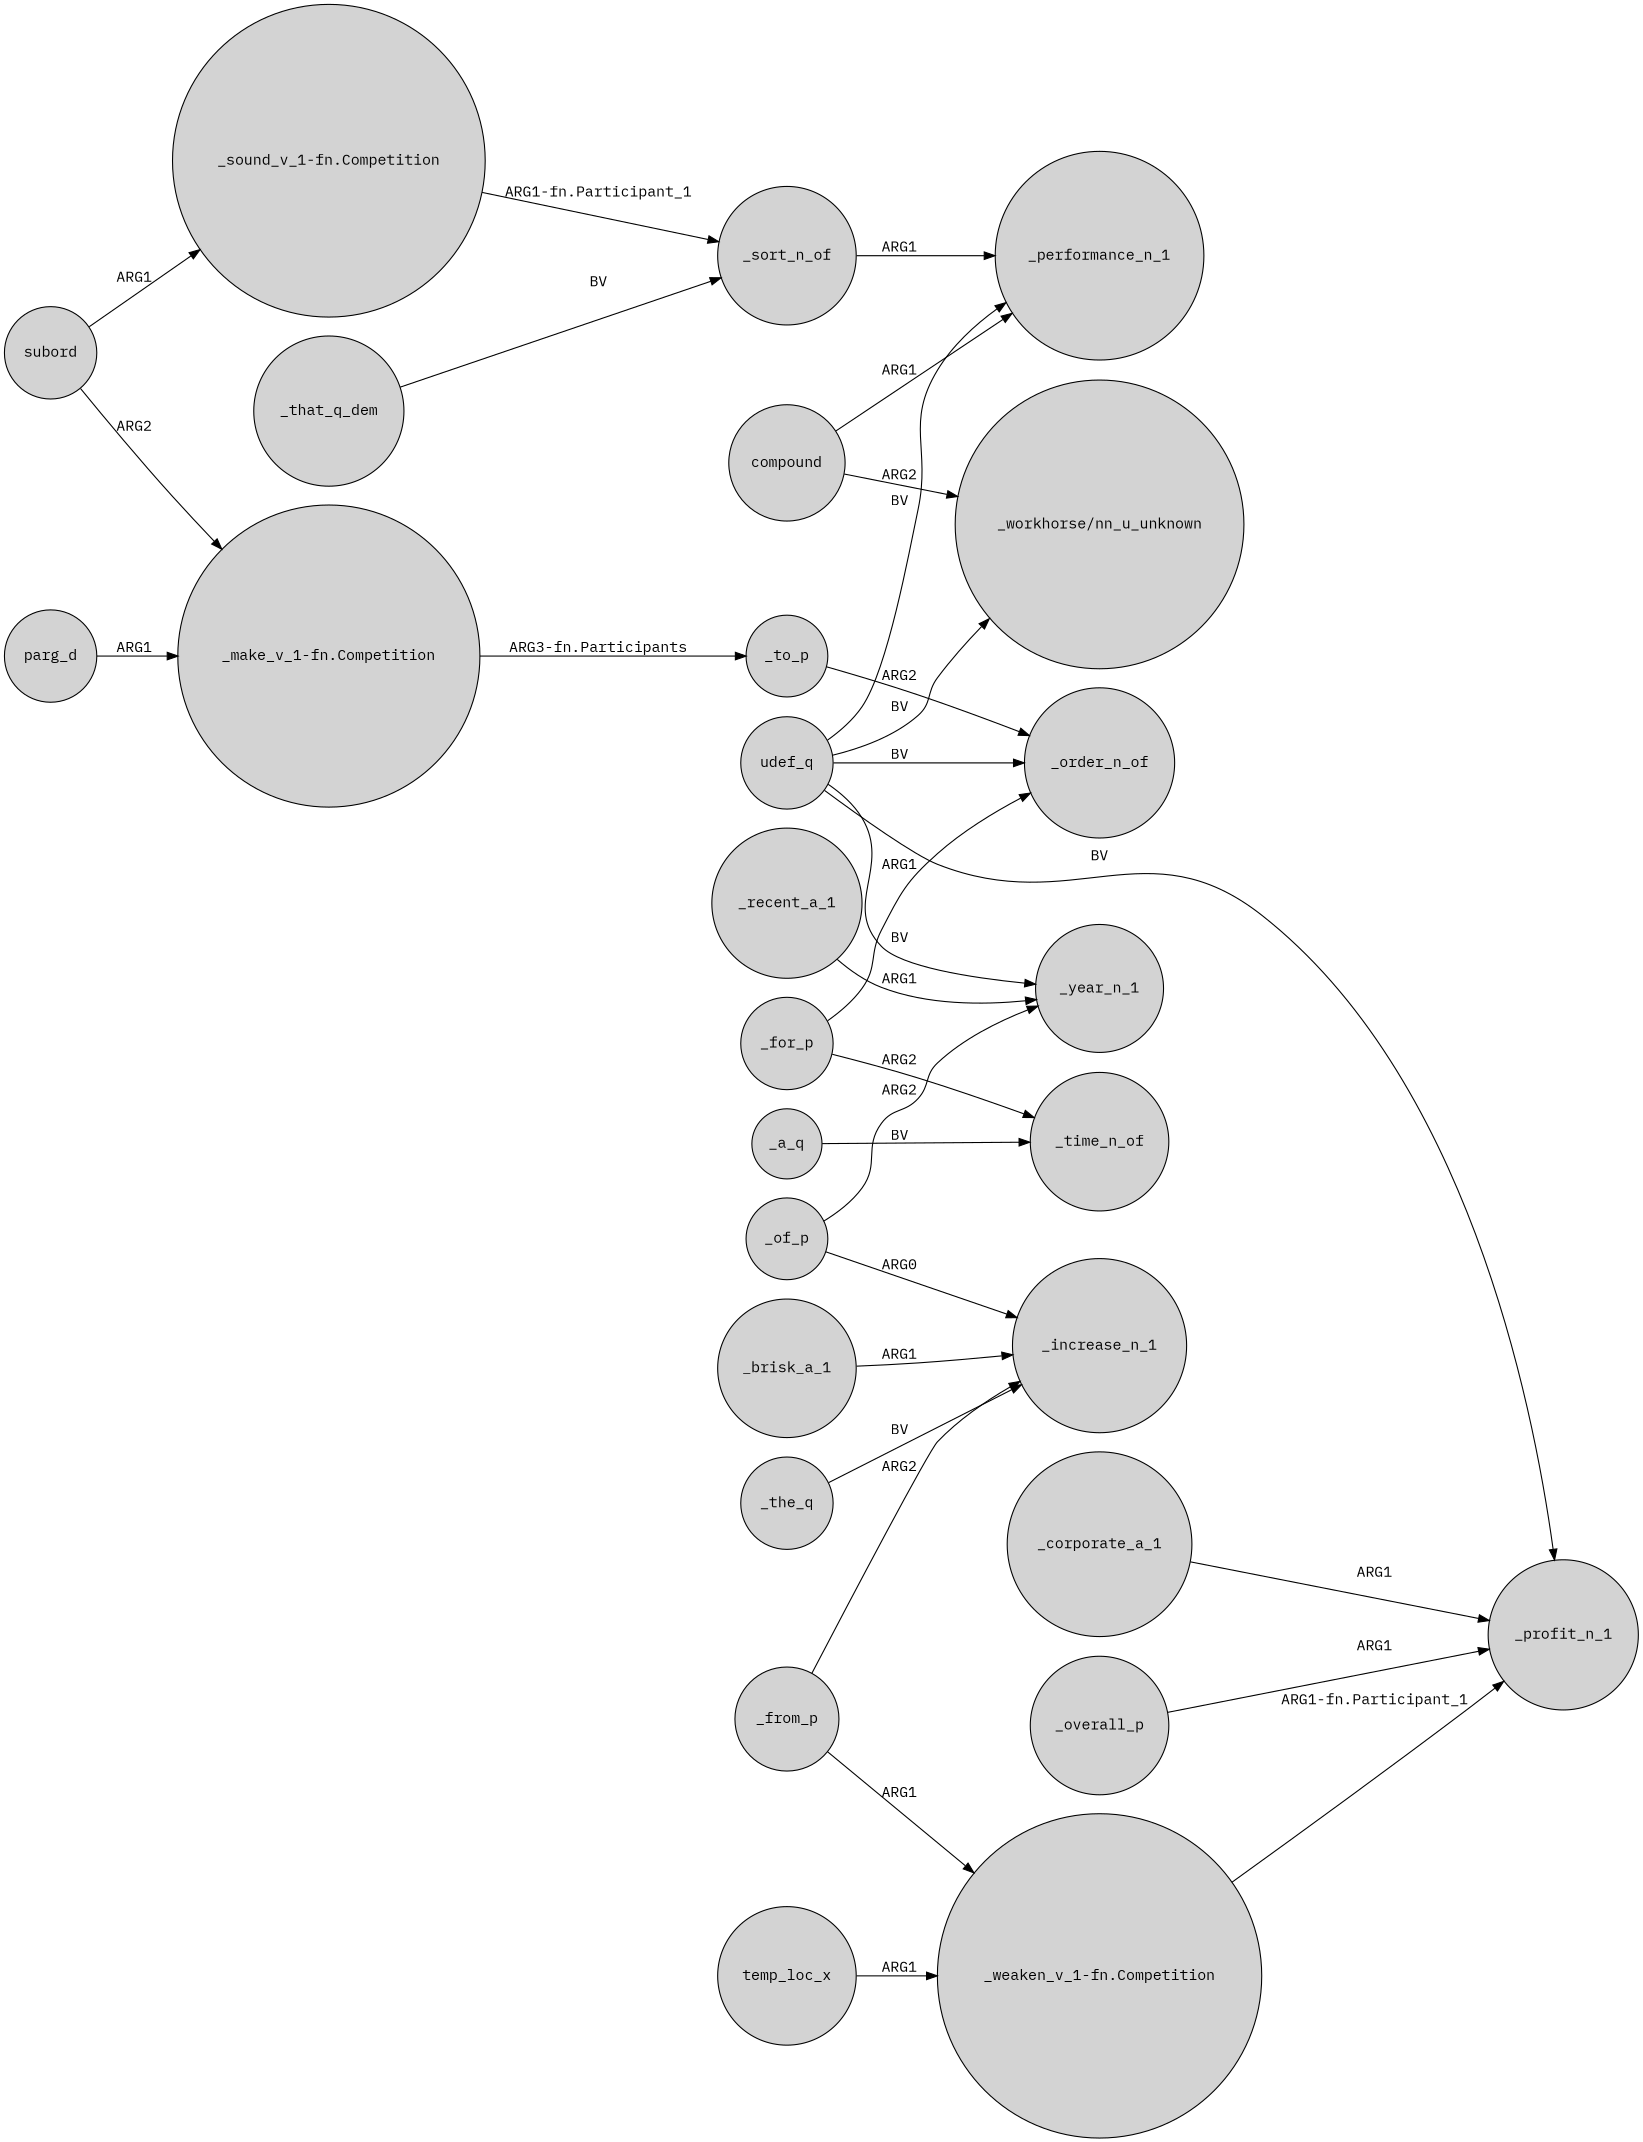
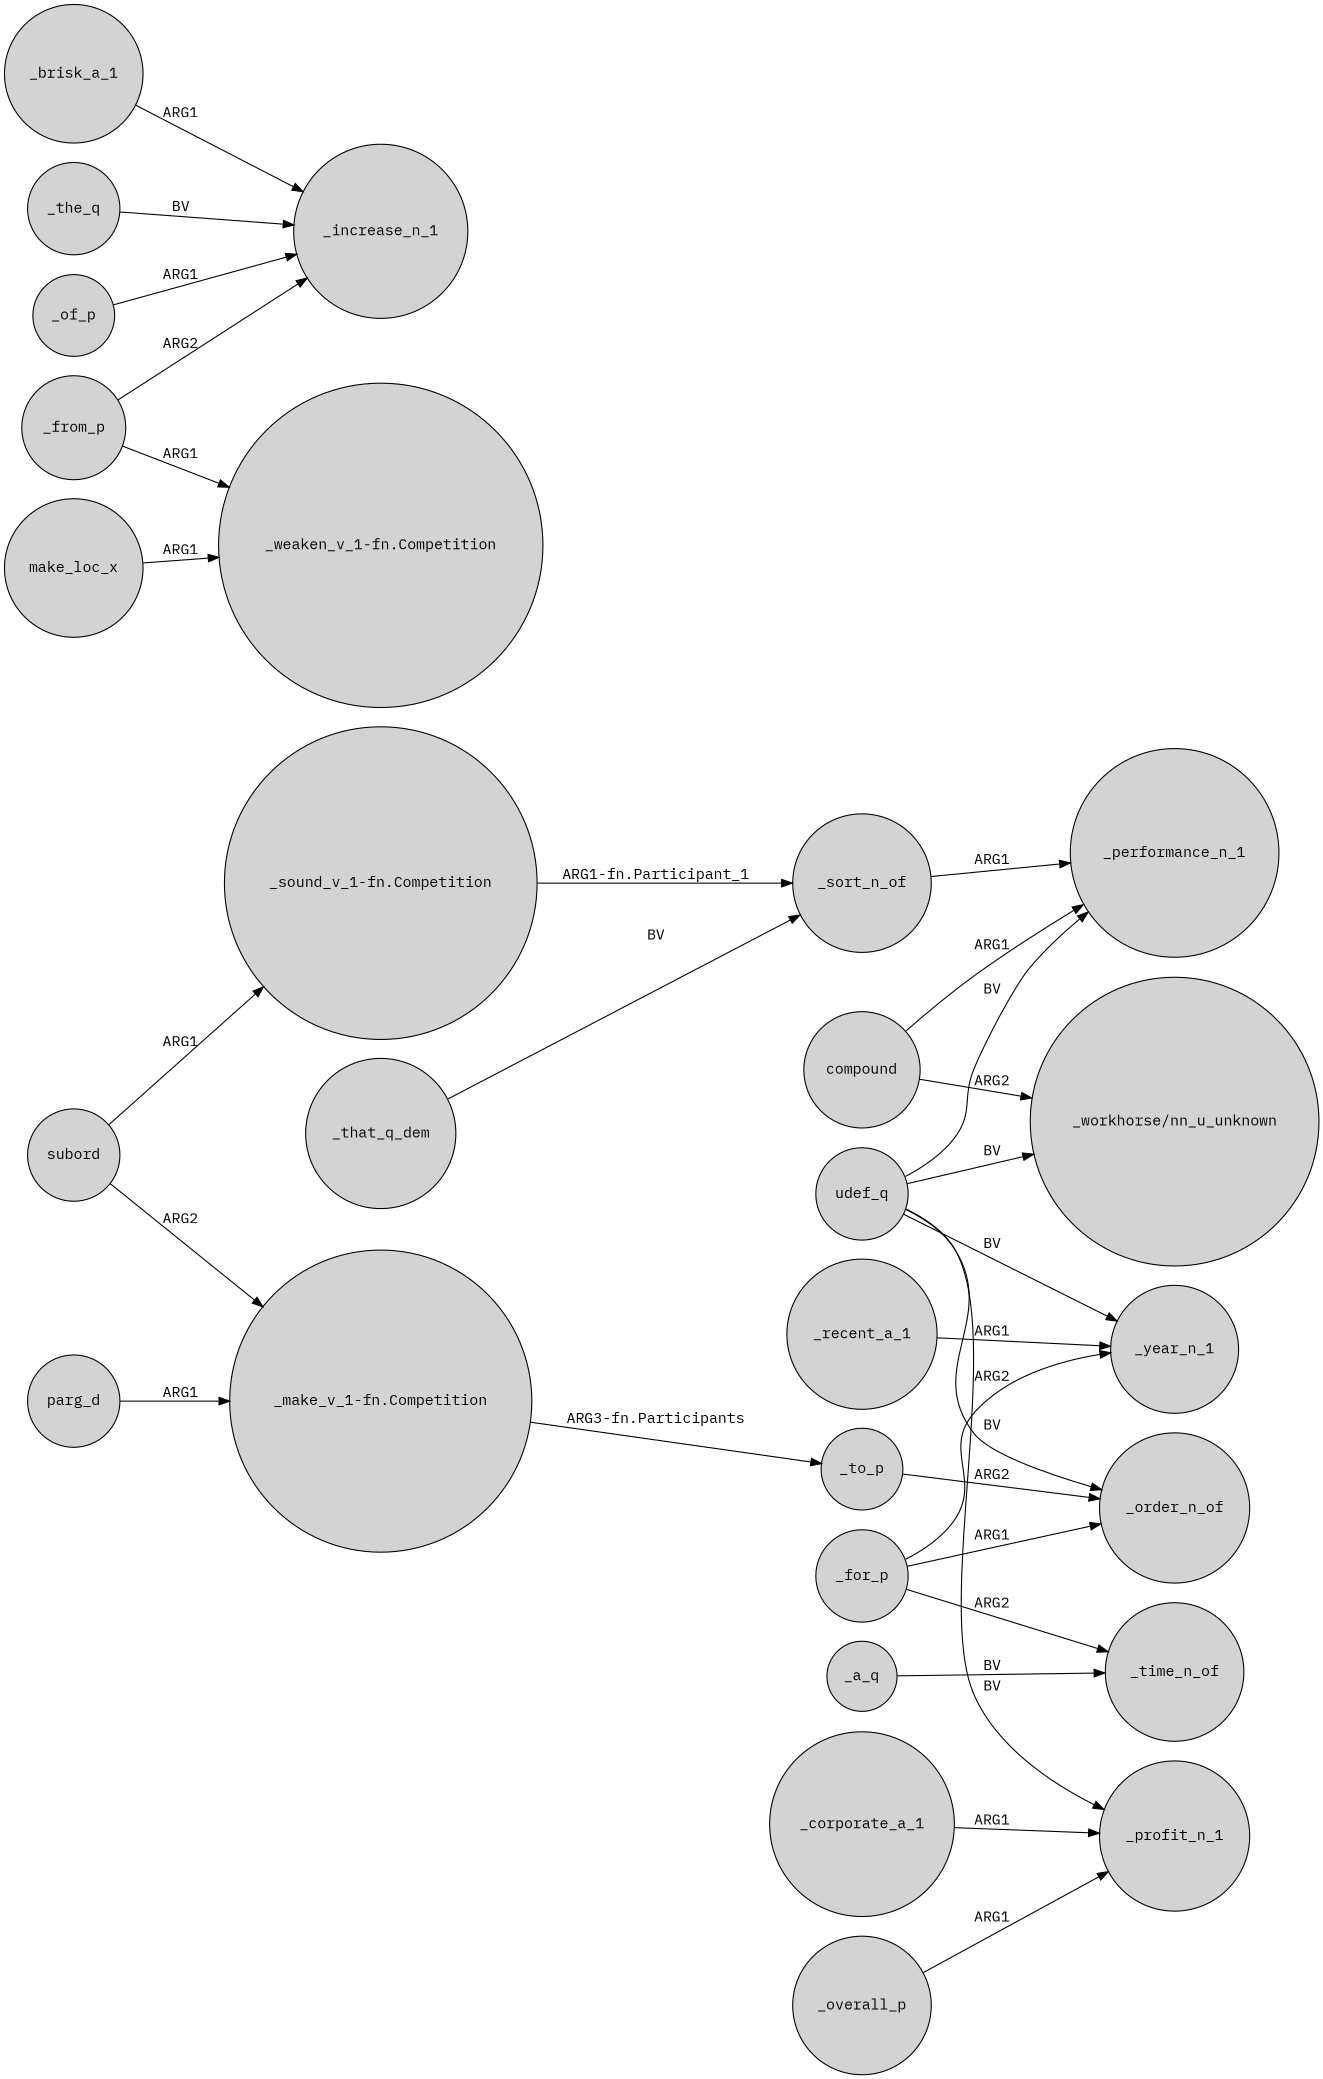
(911, 1104) -> (963, 1435)
(900, 1265) -> (181, 275)
(1364, 1786) -> none
(787, 1976) -> (74, 568)
